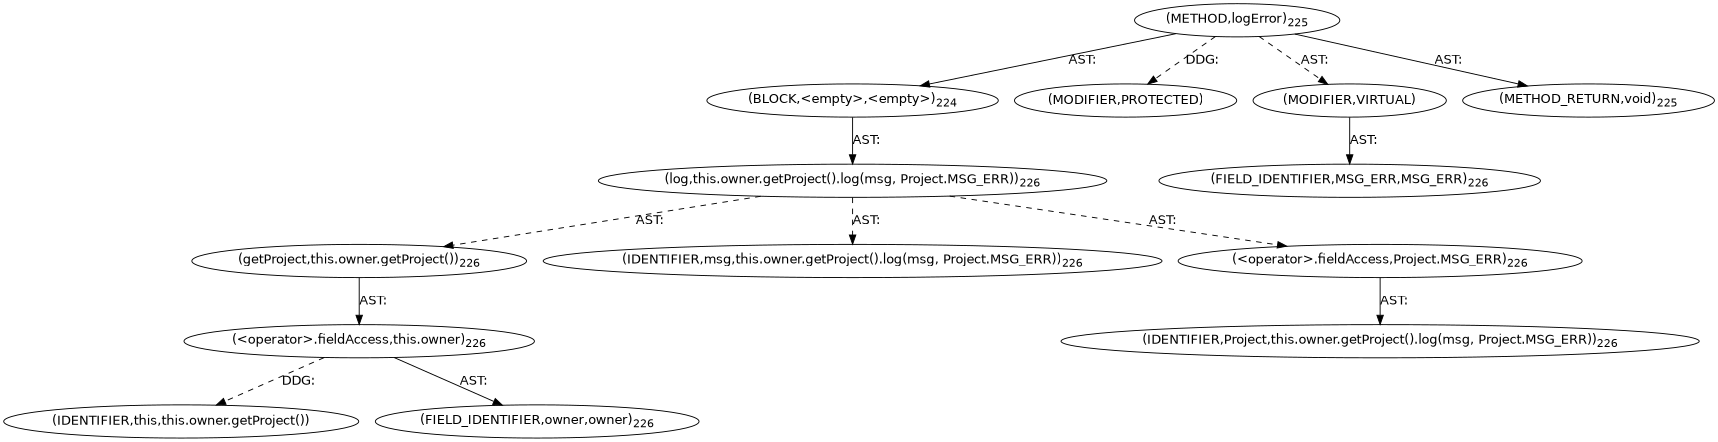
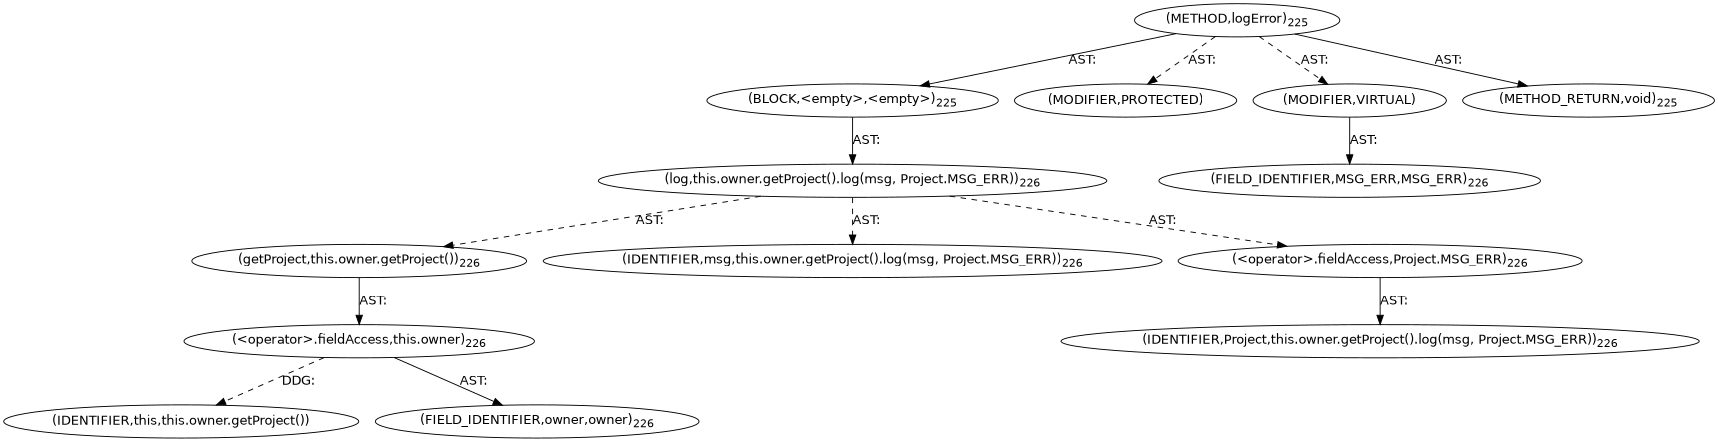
(1204, 60) -> (1204, 60)
(947, 99) -> (947, 99)
